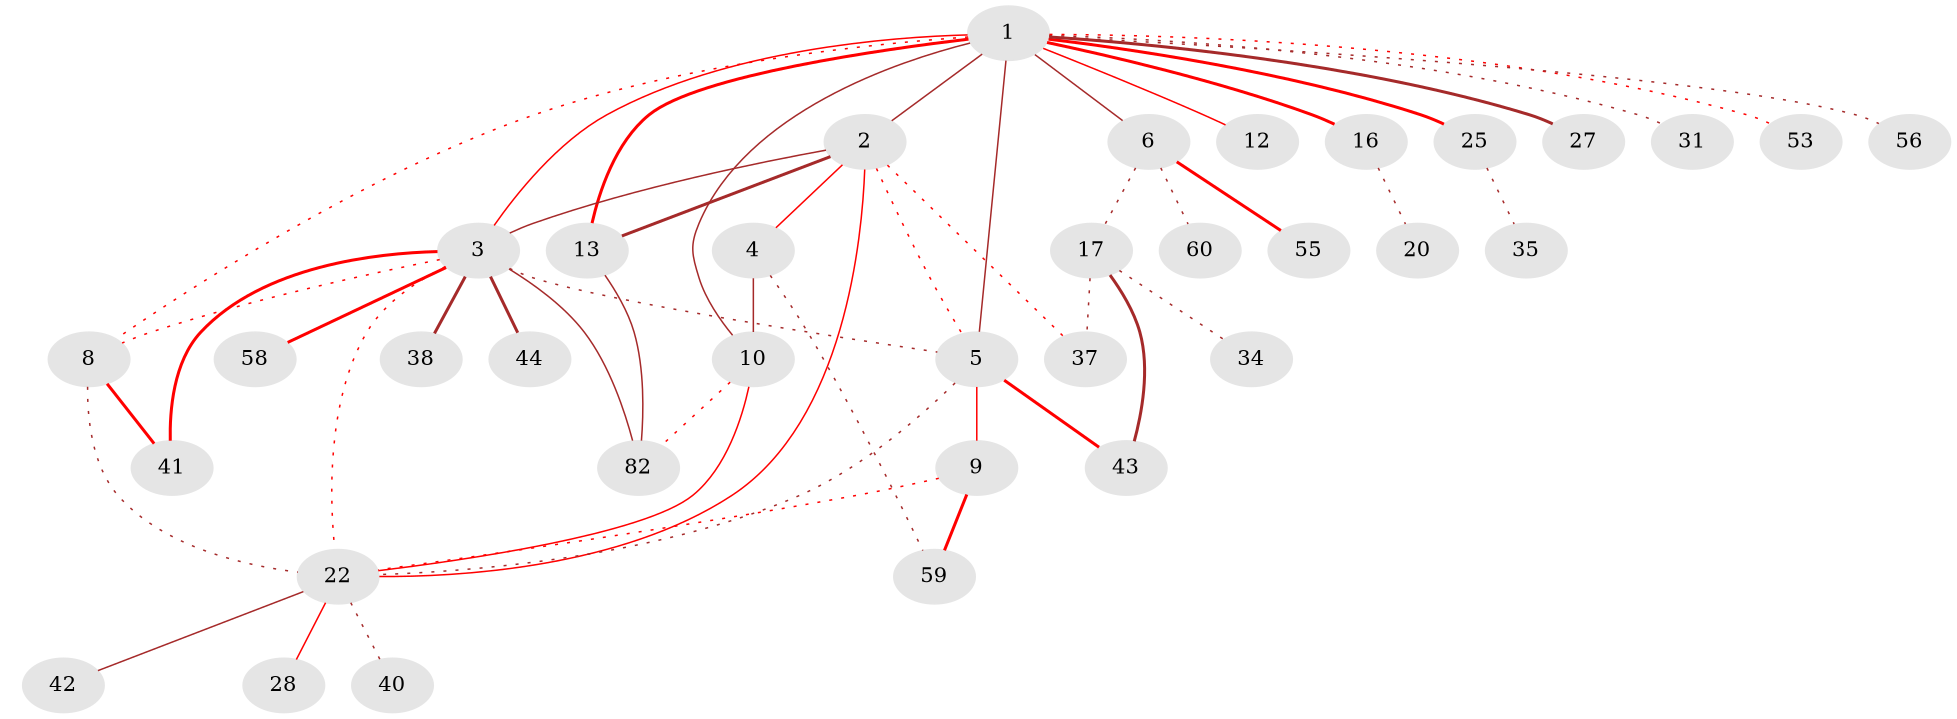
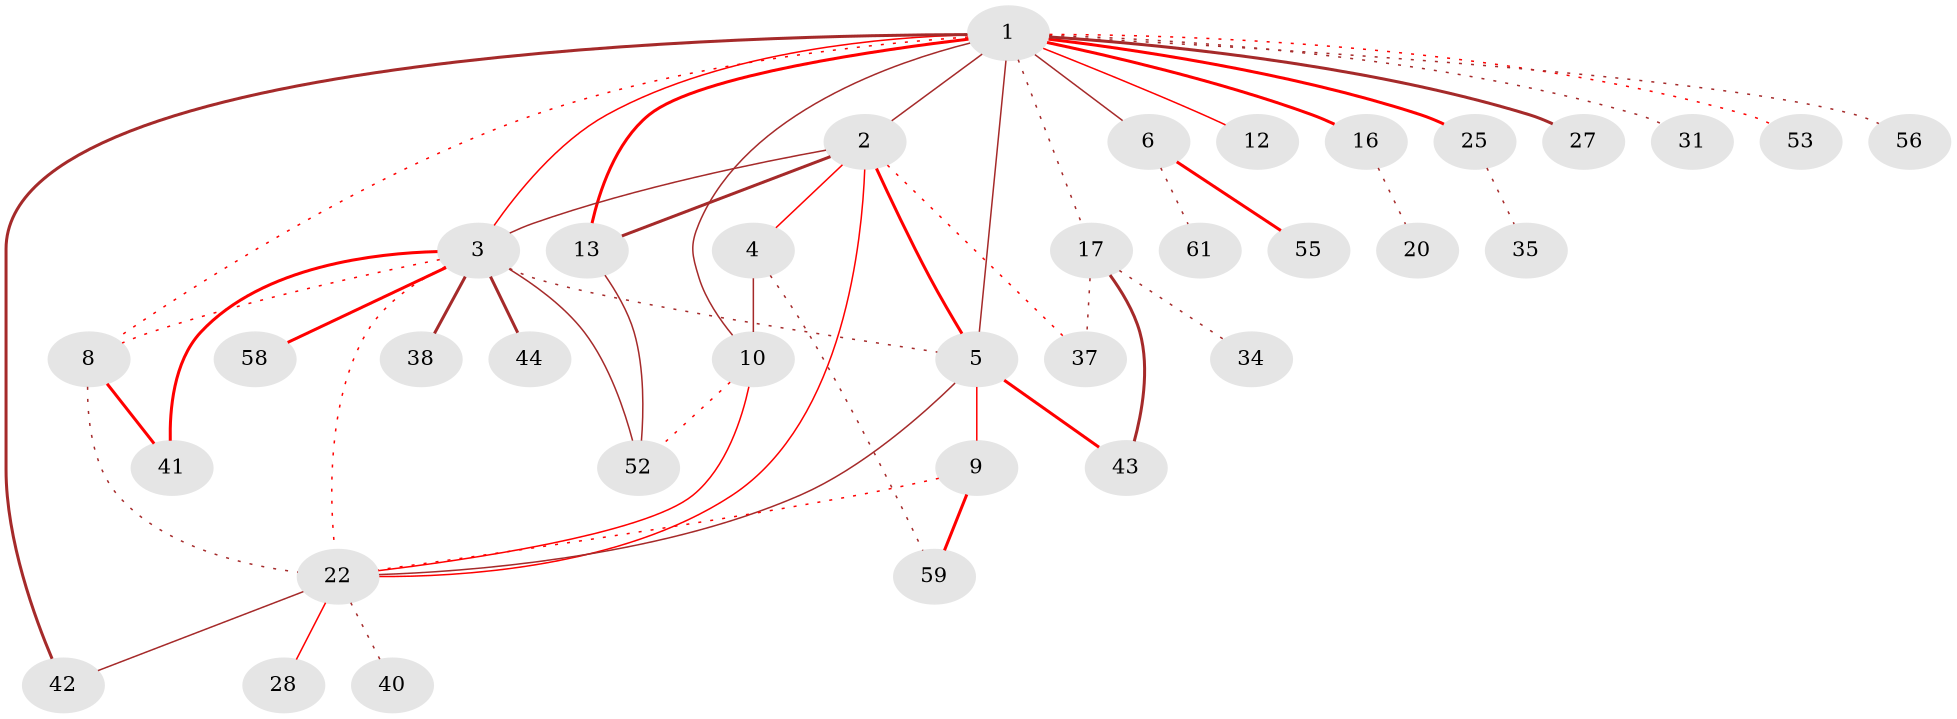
none -> (251, 96)
(1120, 196) -> (1050, 142)
(1200, 251) -> (1200, 251)
(917, 252) -> (917, 252)
(639, 468) -> (639, 468)
(672, 537) -> (672, 537)
